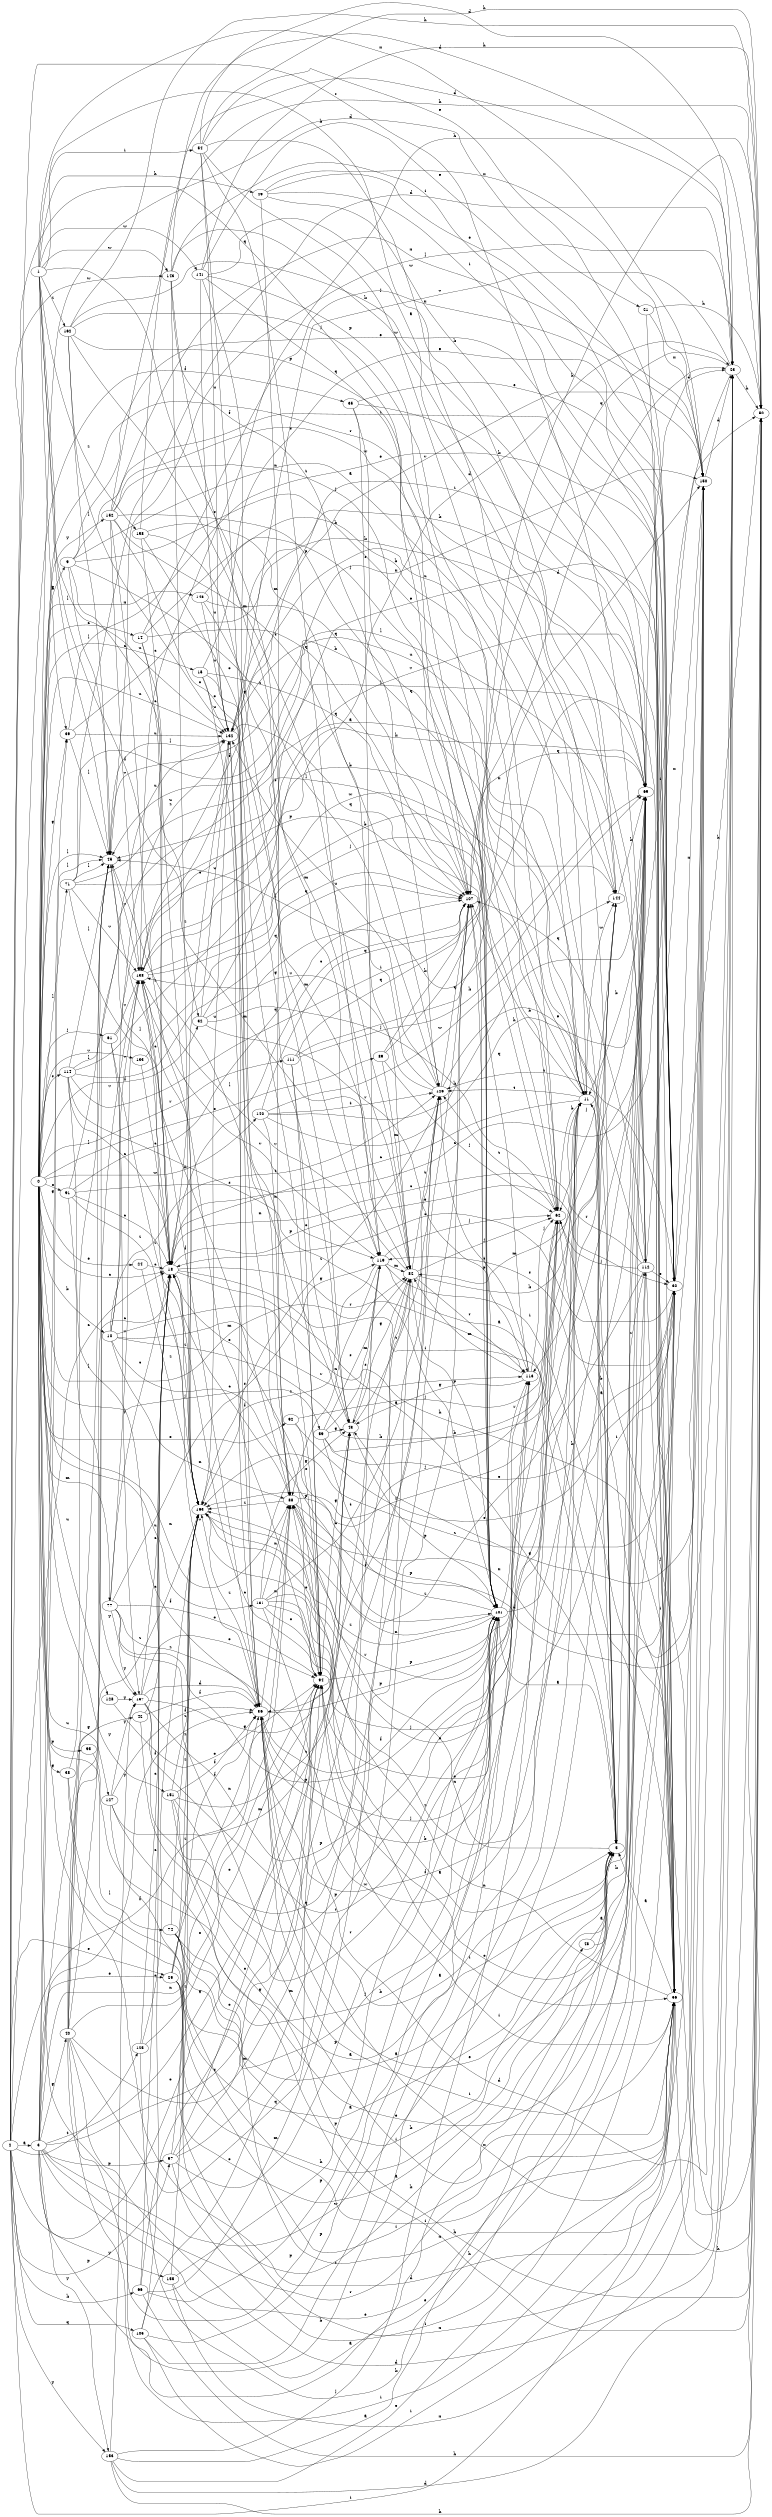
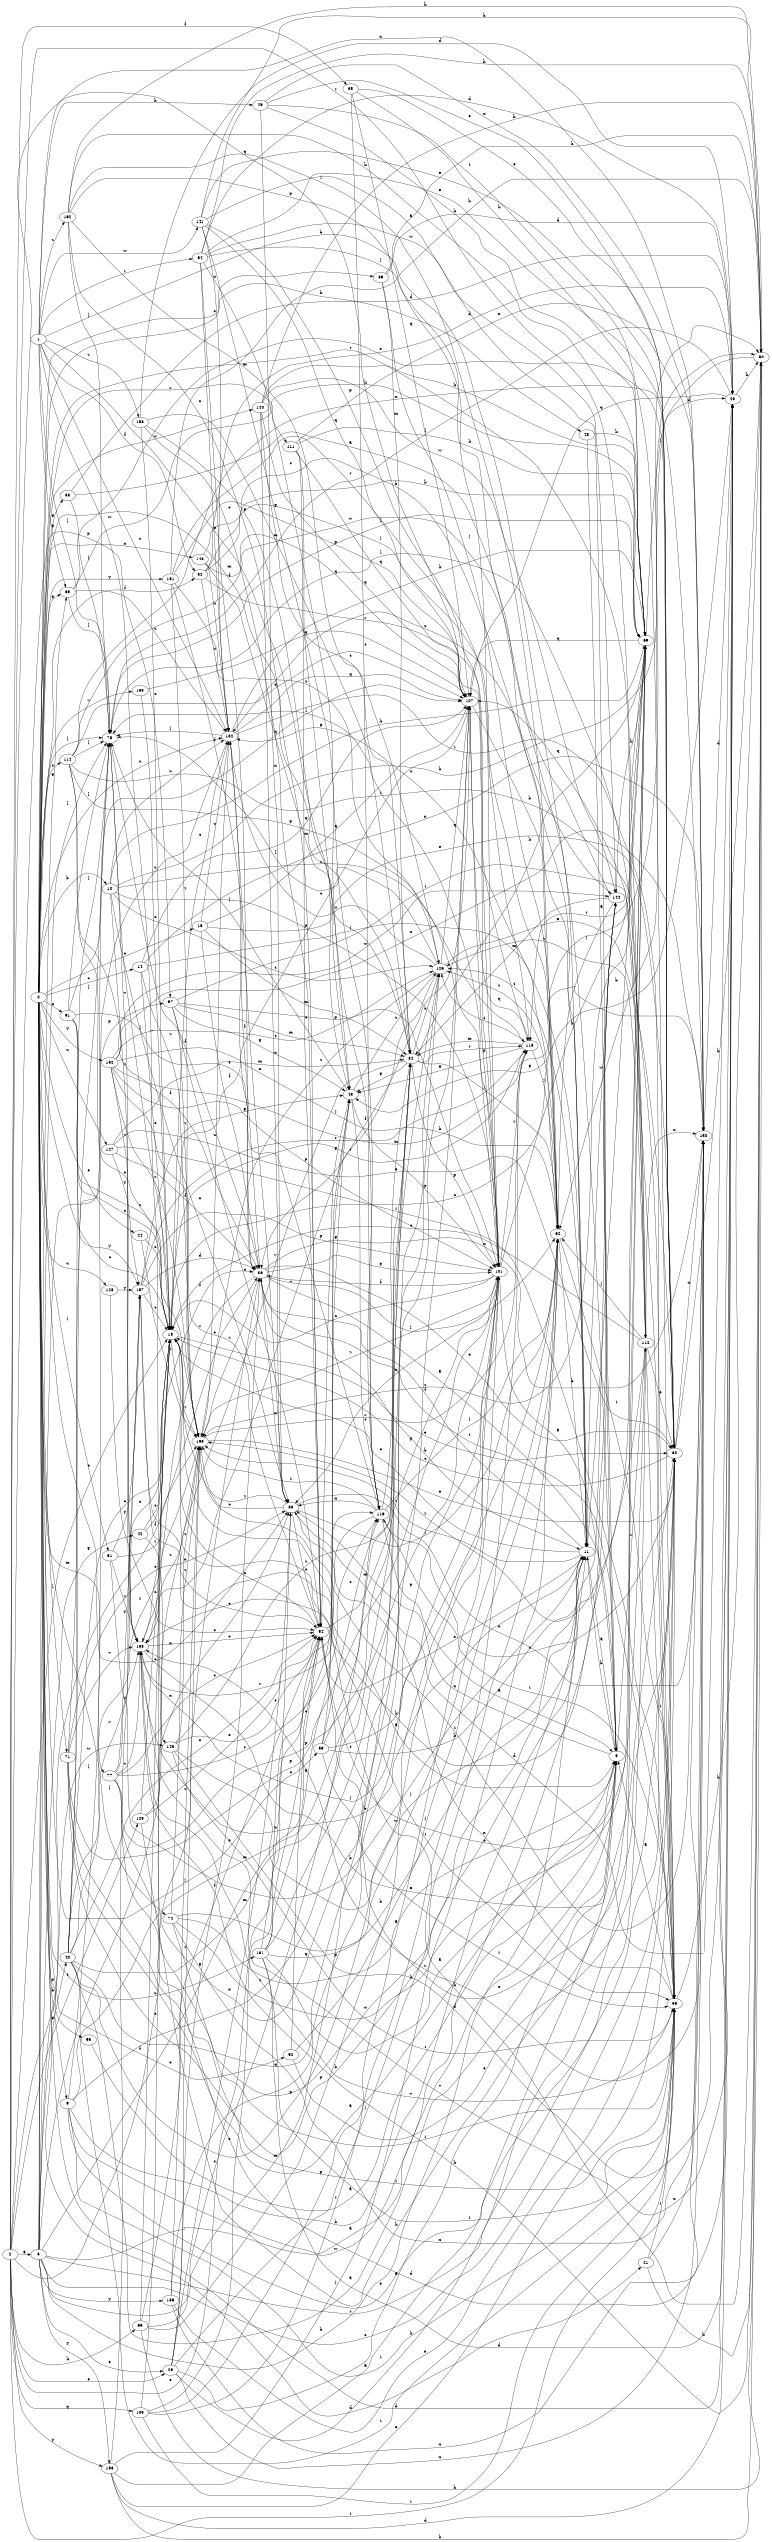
(110, 860) -> (110, 738)
(518, 1007) -> (569, 965)
